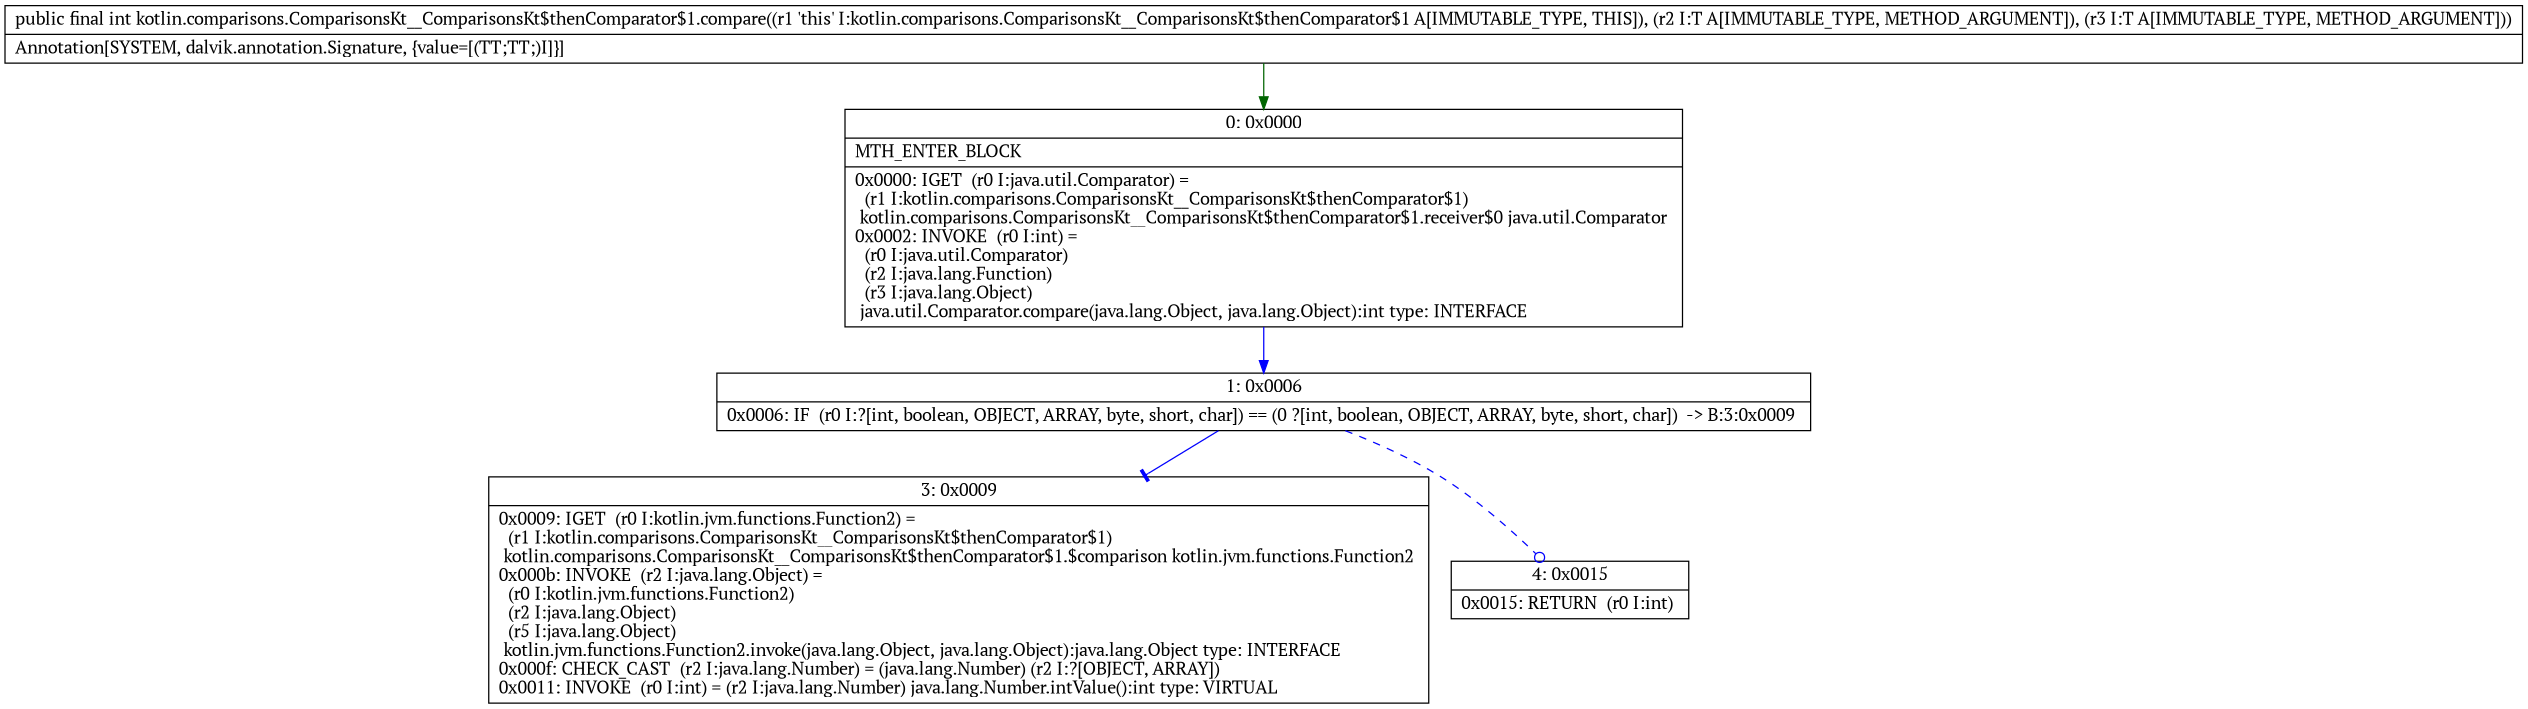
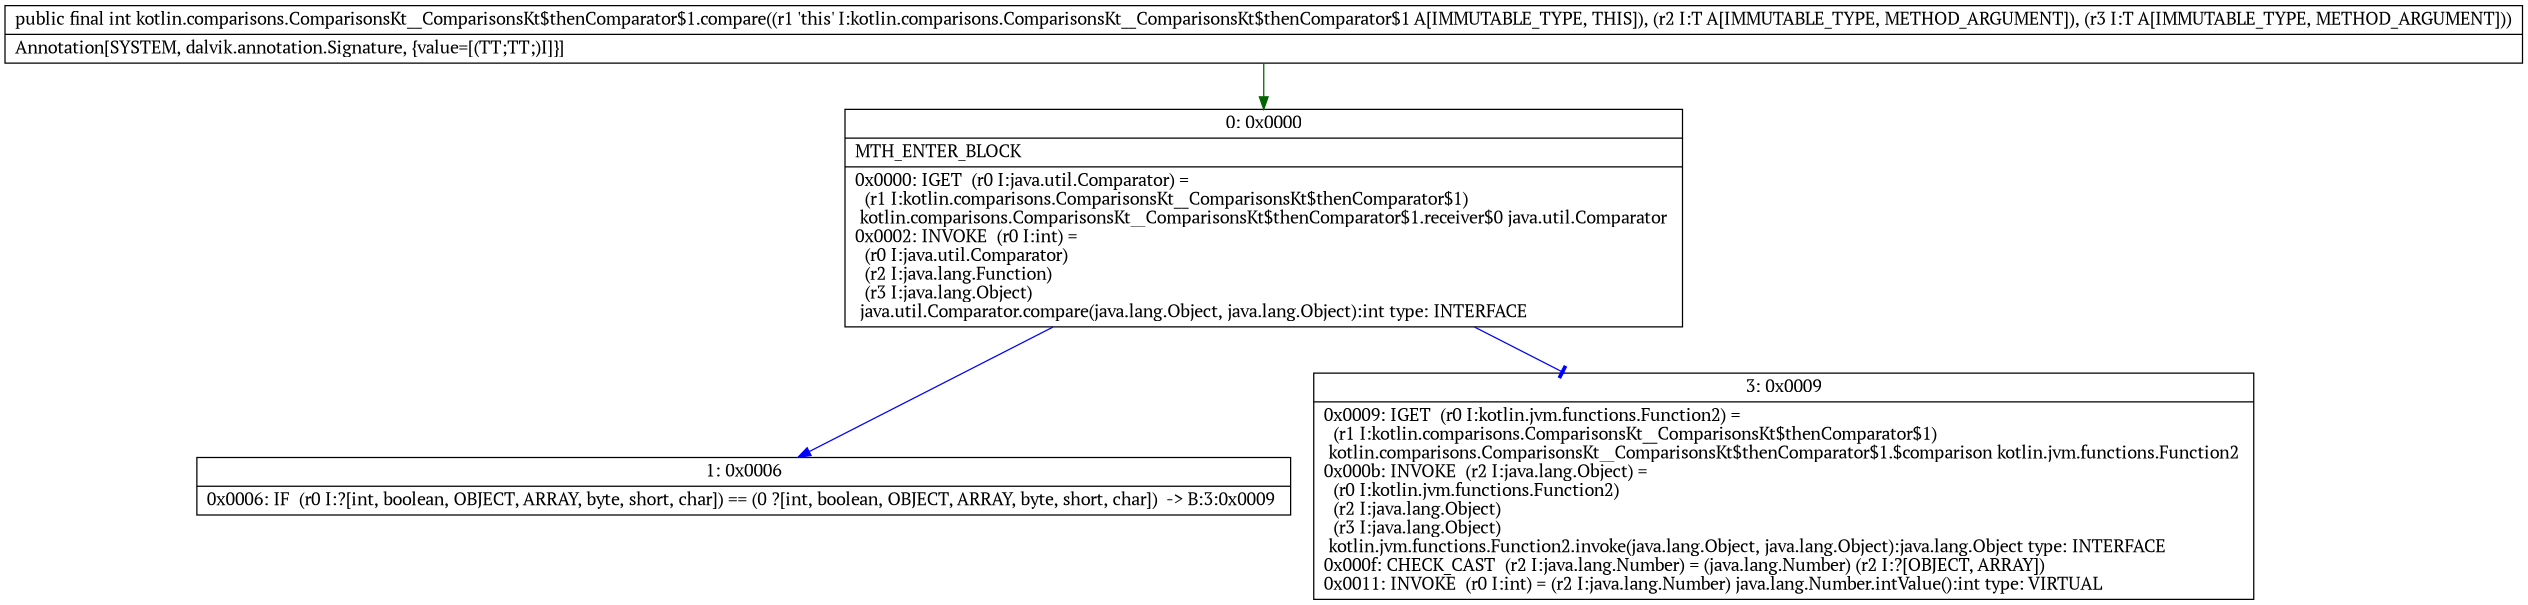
(1183, 452) -> (1517, 349)
(1570, 590) -> none
(588, 632) -> (1412, 528)
